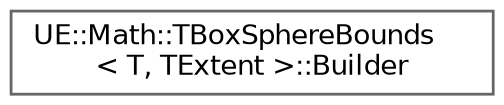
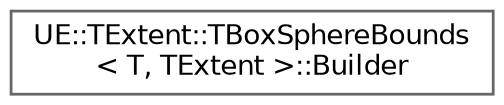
(252, 53) -> (252, 53)
